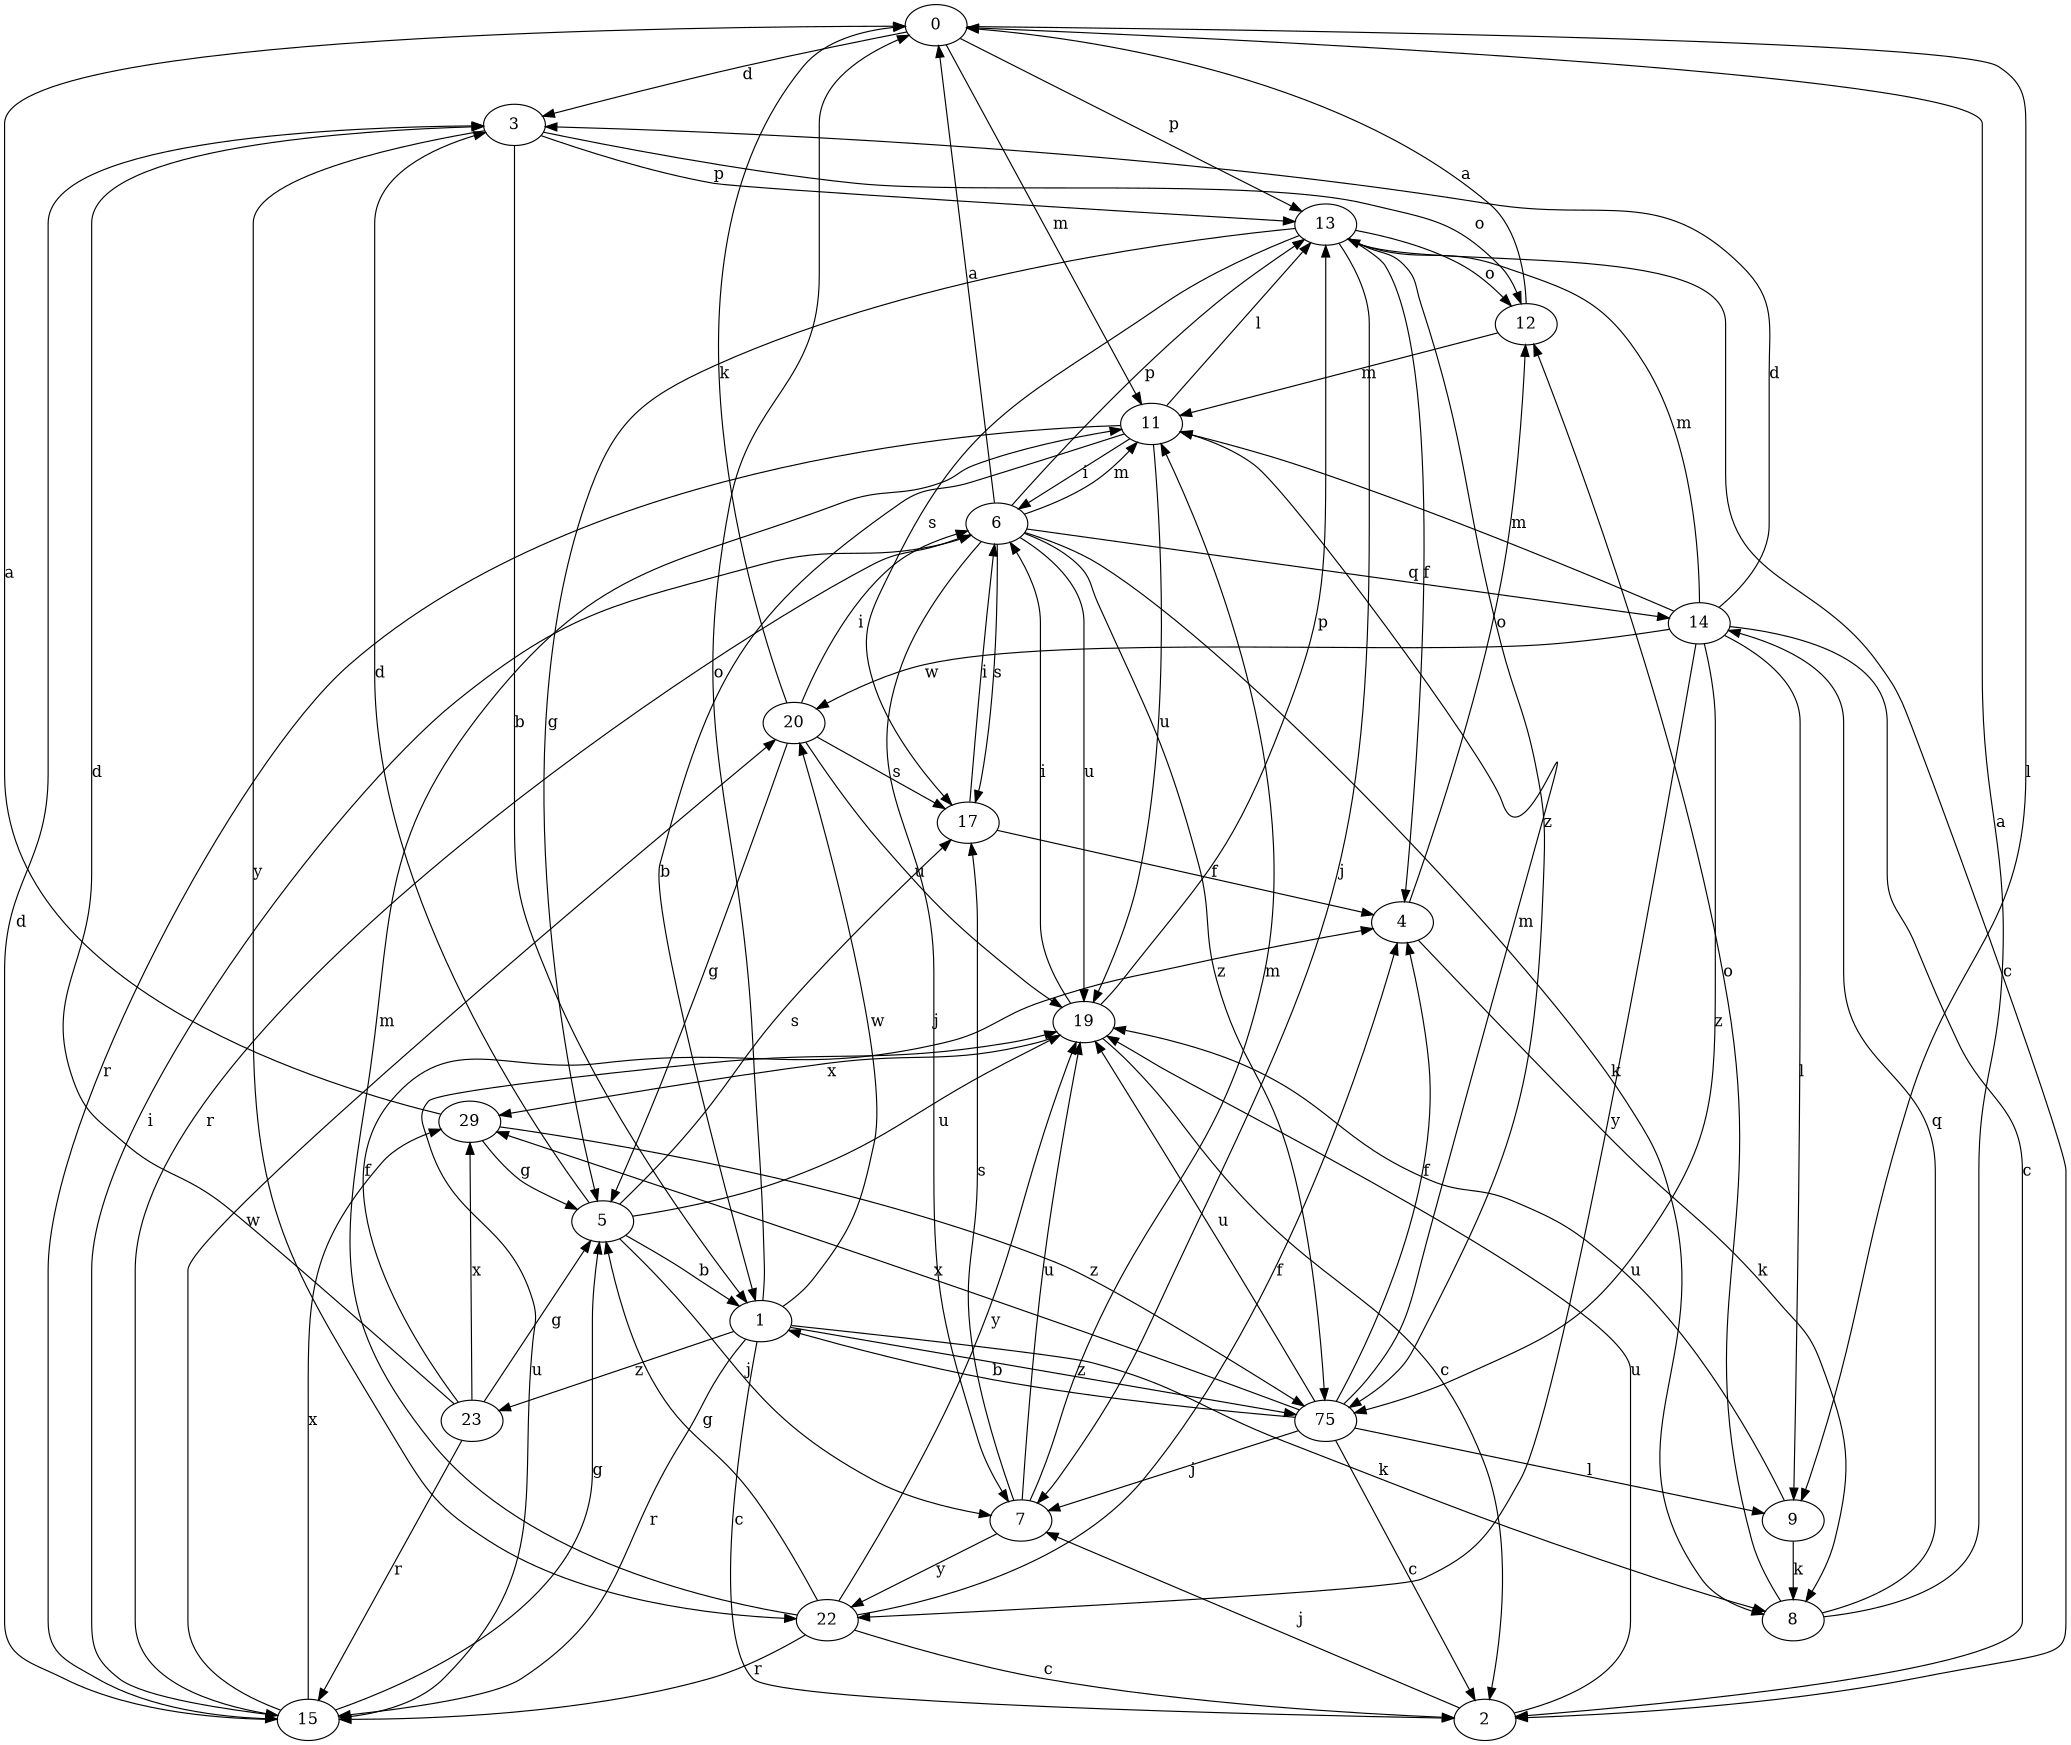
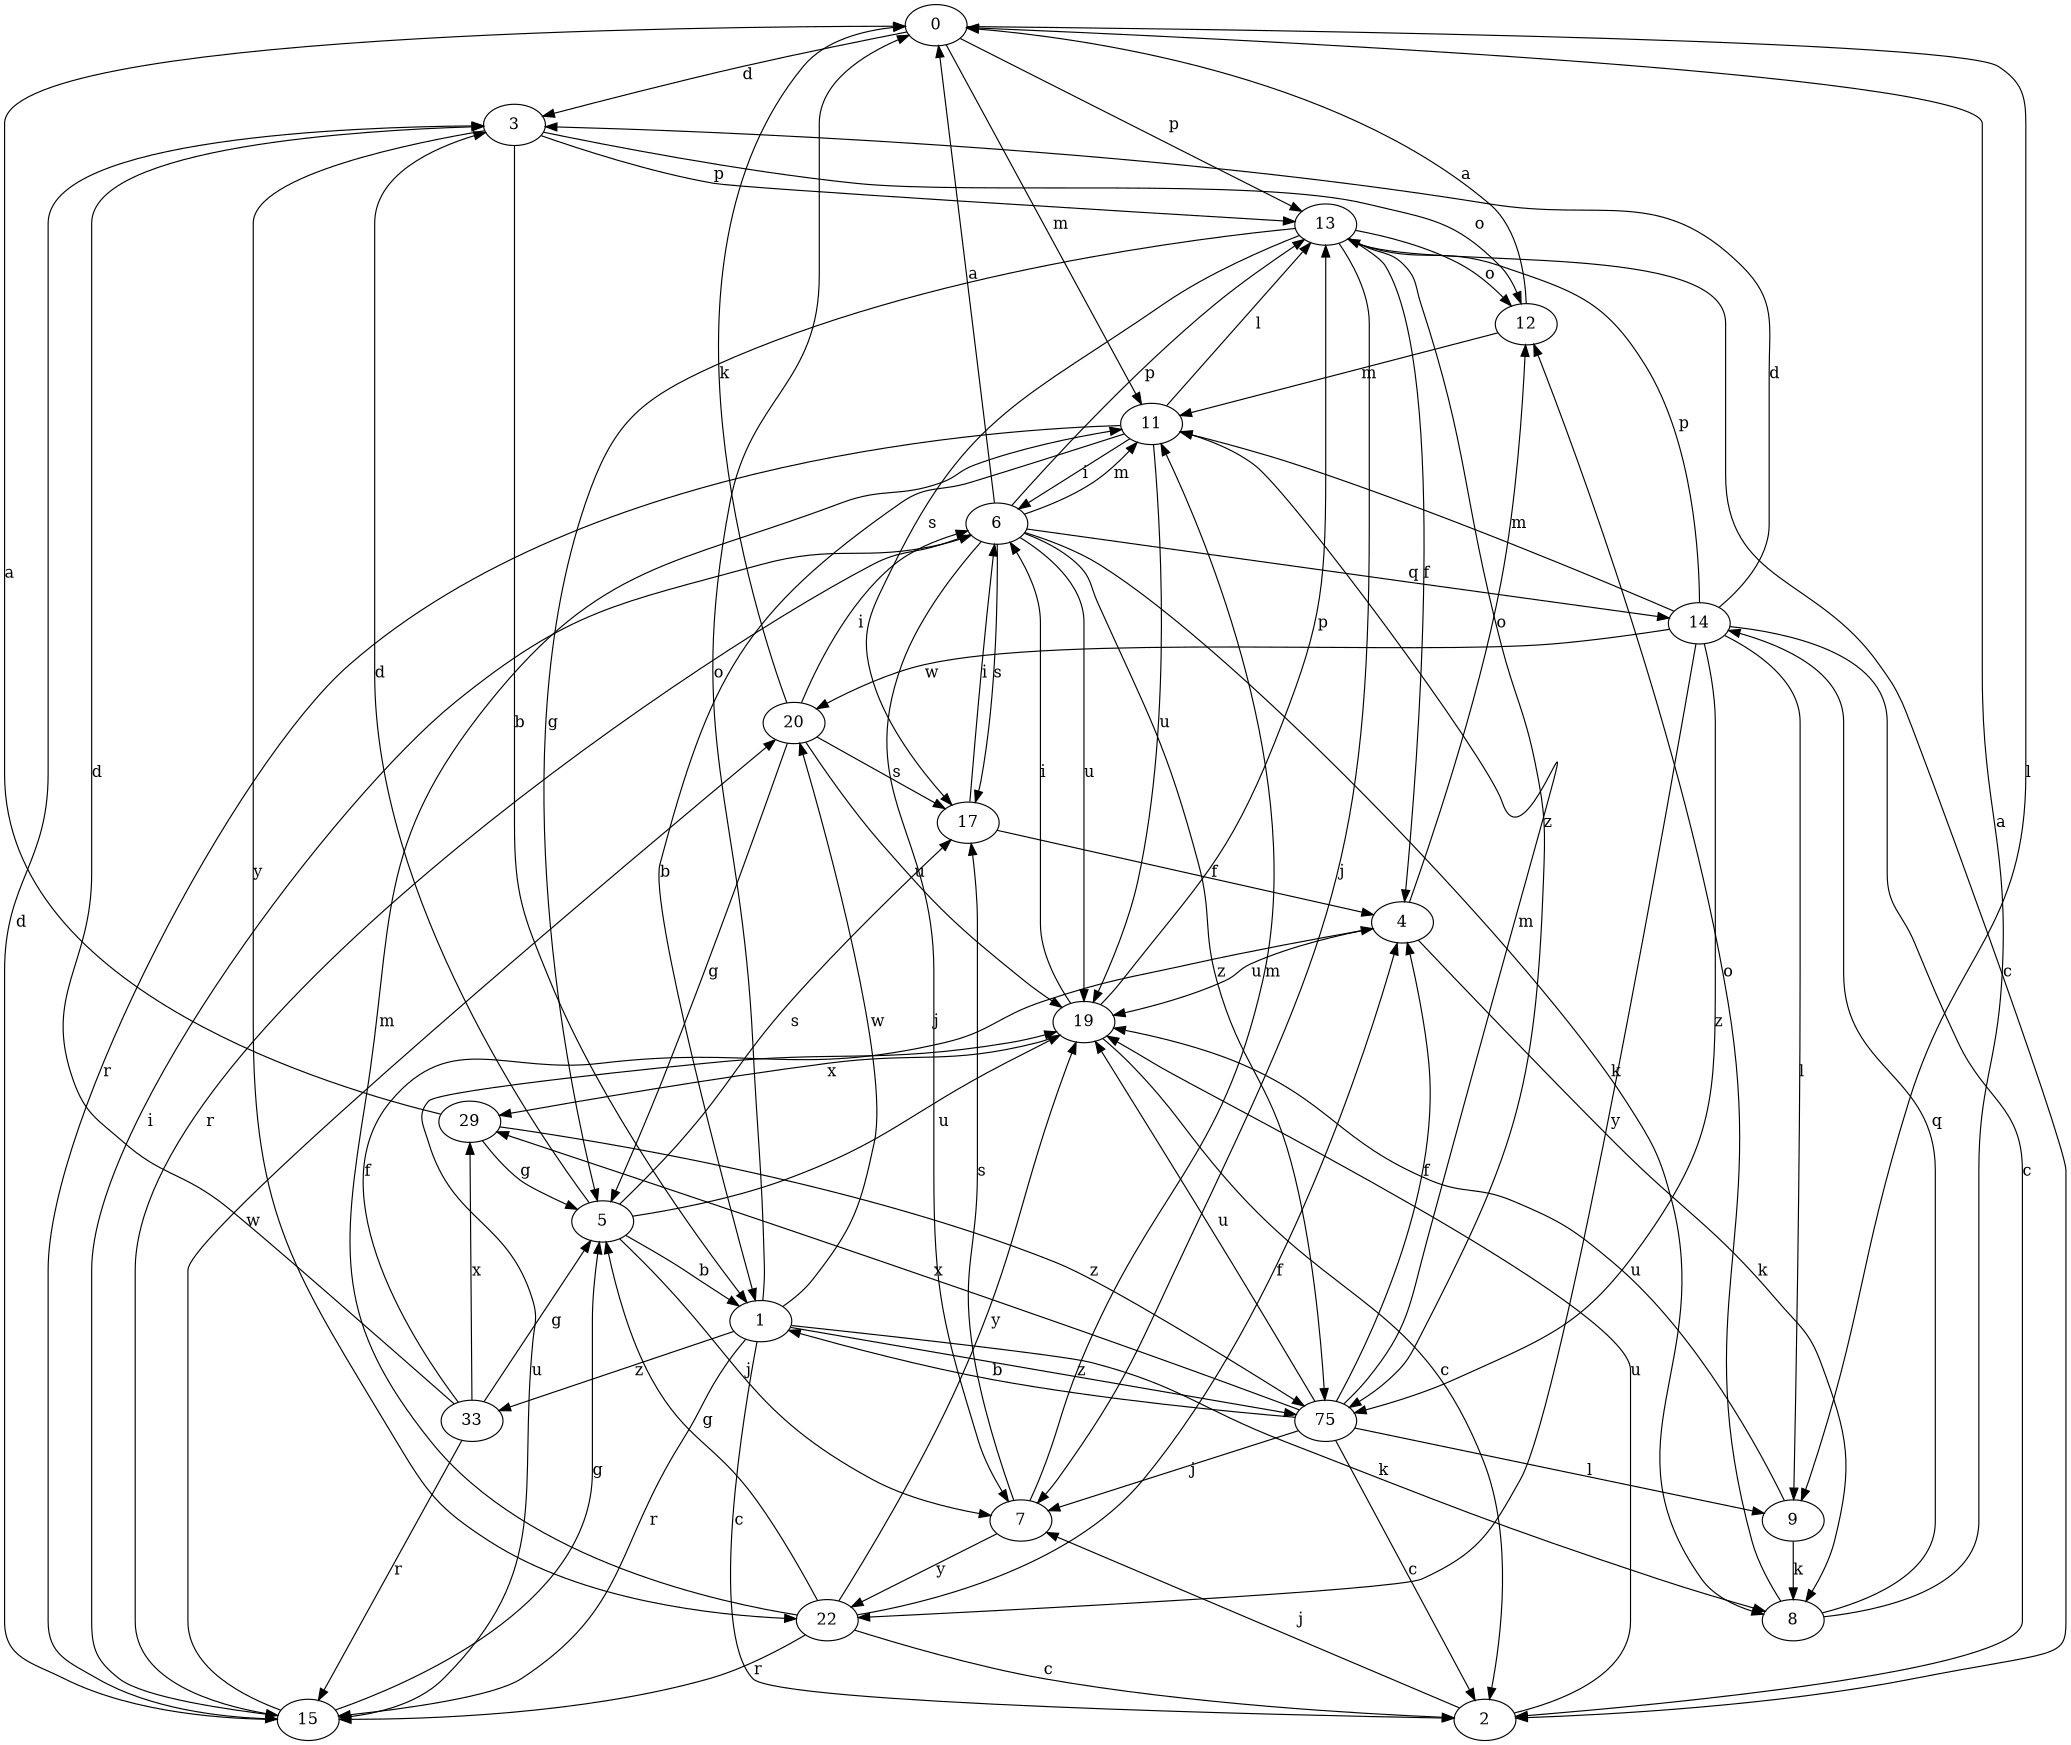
(1684, 424) -> (1684, 424)
(1042, 1276) -> (1247, 966)
(308, 1393) -> none
(472, 1421) -> (472, 1421)
